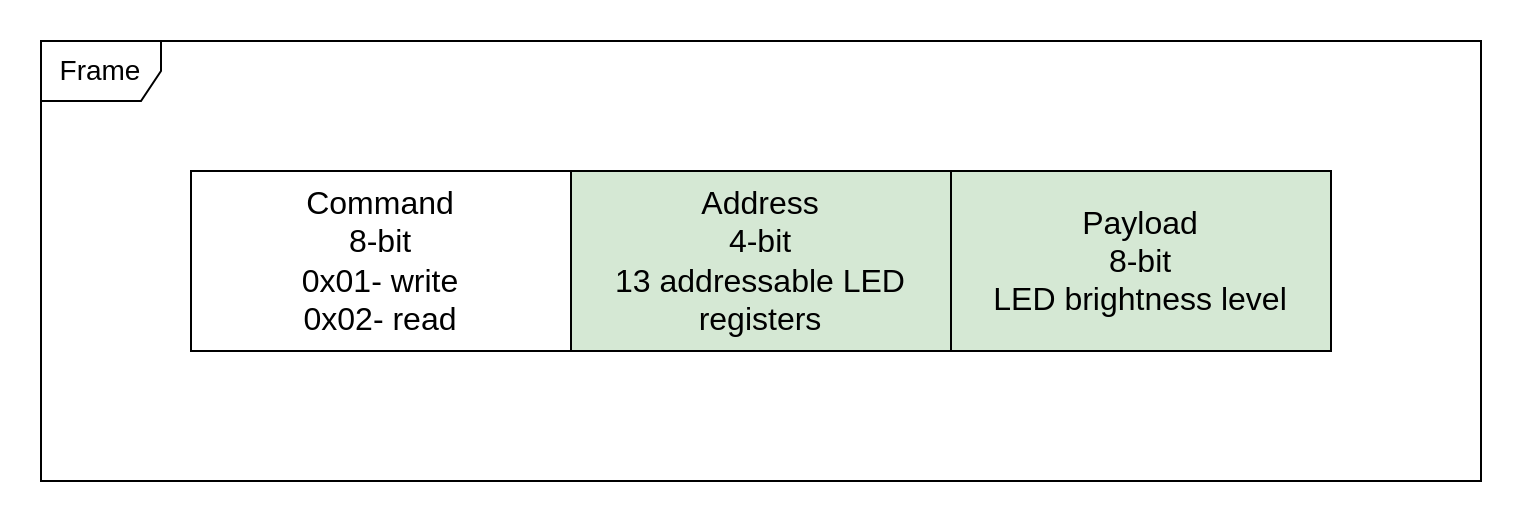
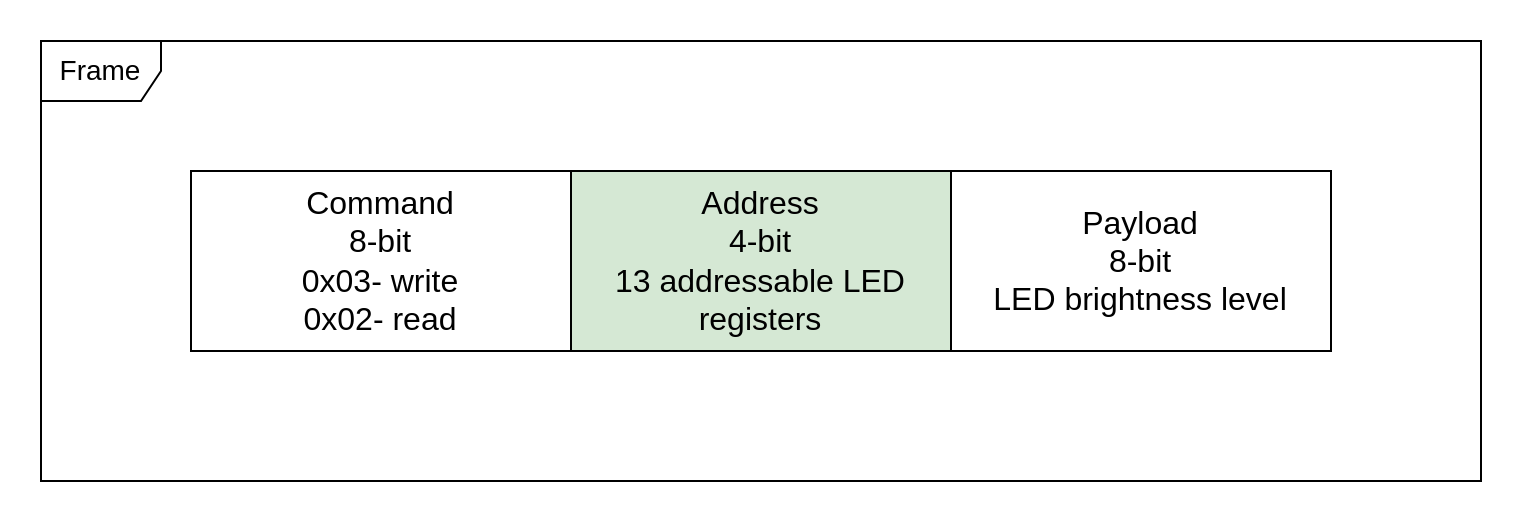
(381, 261) -> (381, 261)
(1141, 261) -> (1141, 261)
